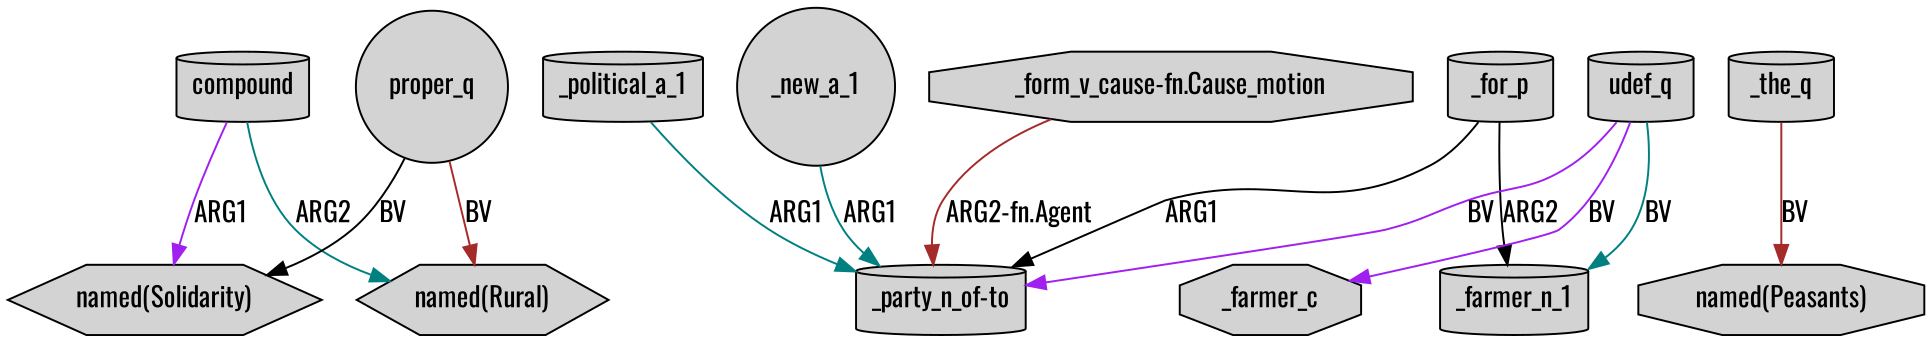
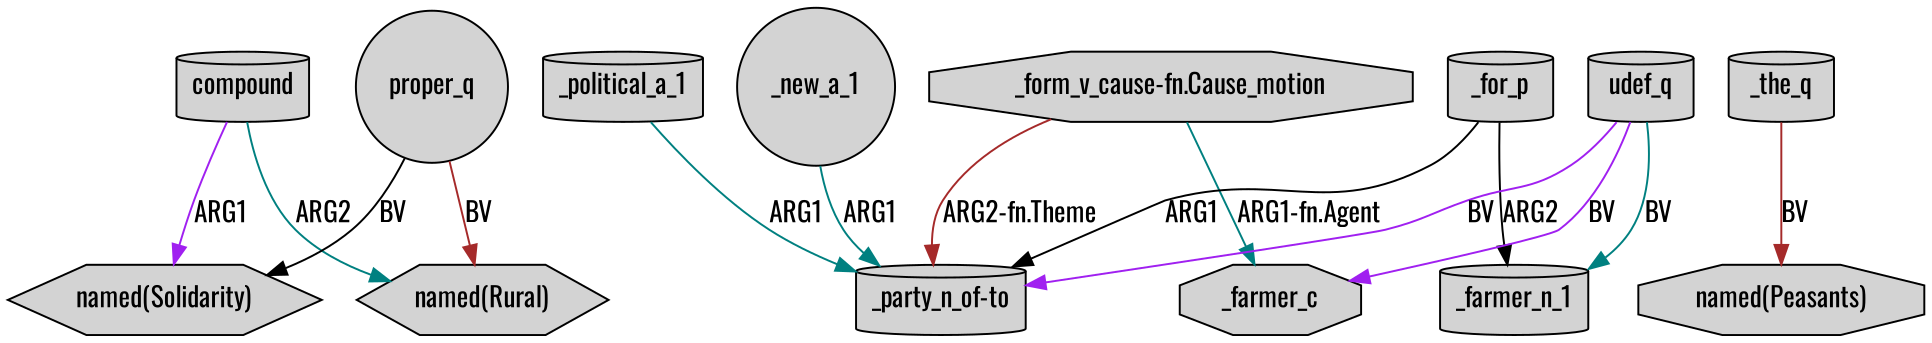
none -> (1214, 178)
(1020, 215) -> (1020, 215)
